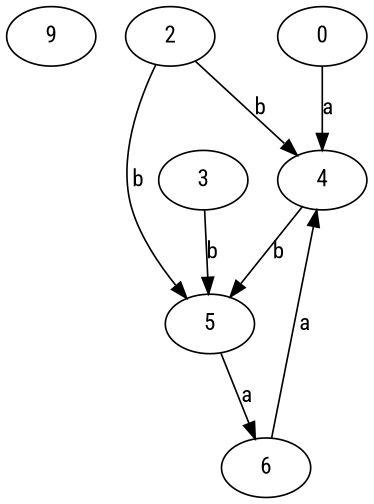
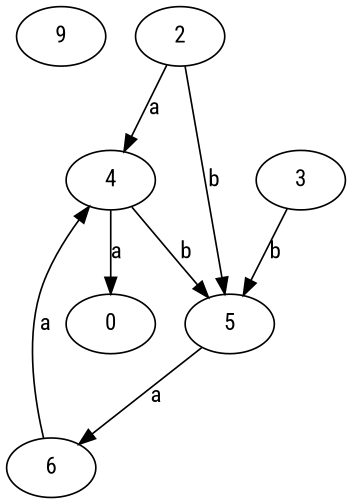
(322, 100) -> (111, 244)
(260, 108) -> (155, 108)
